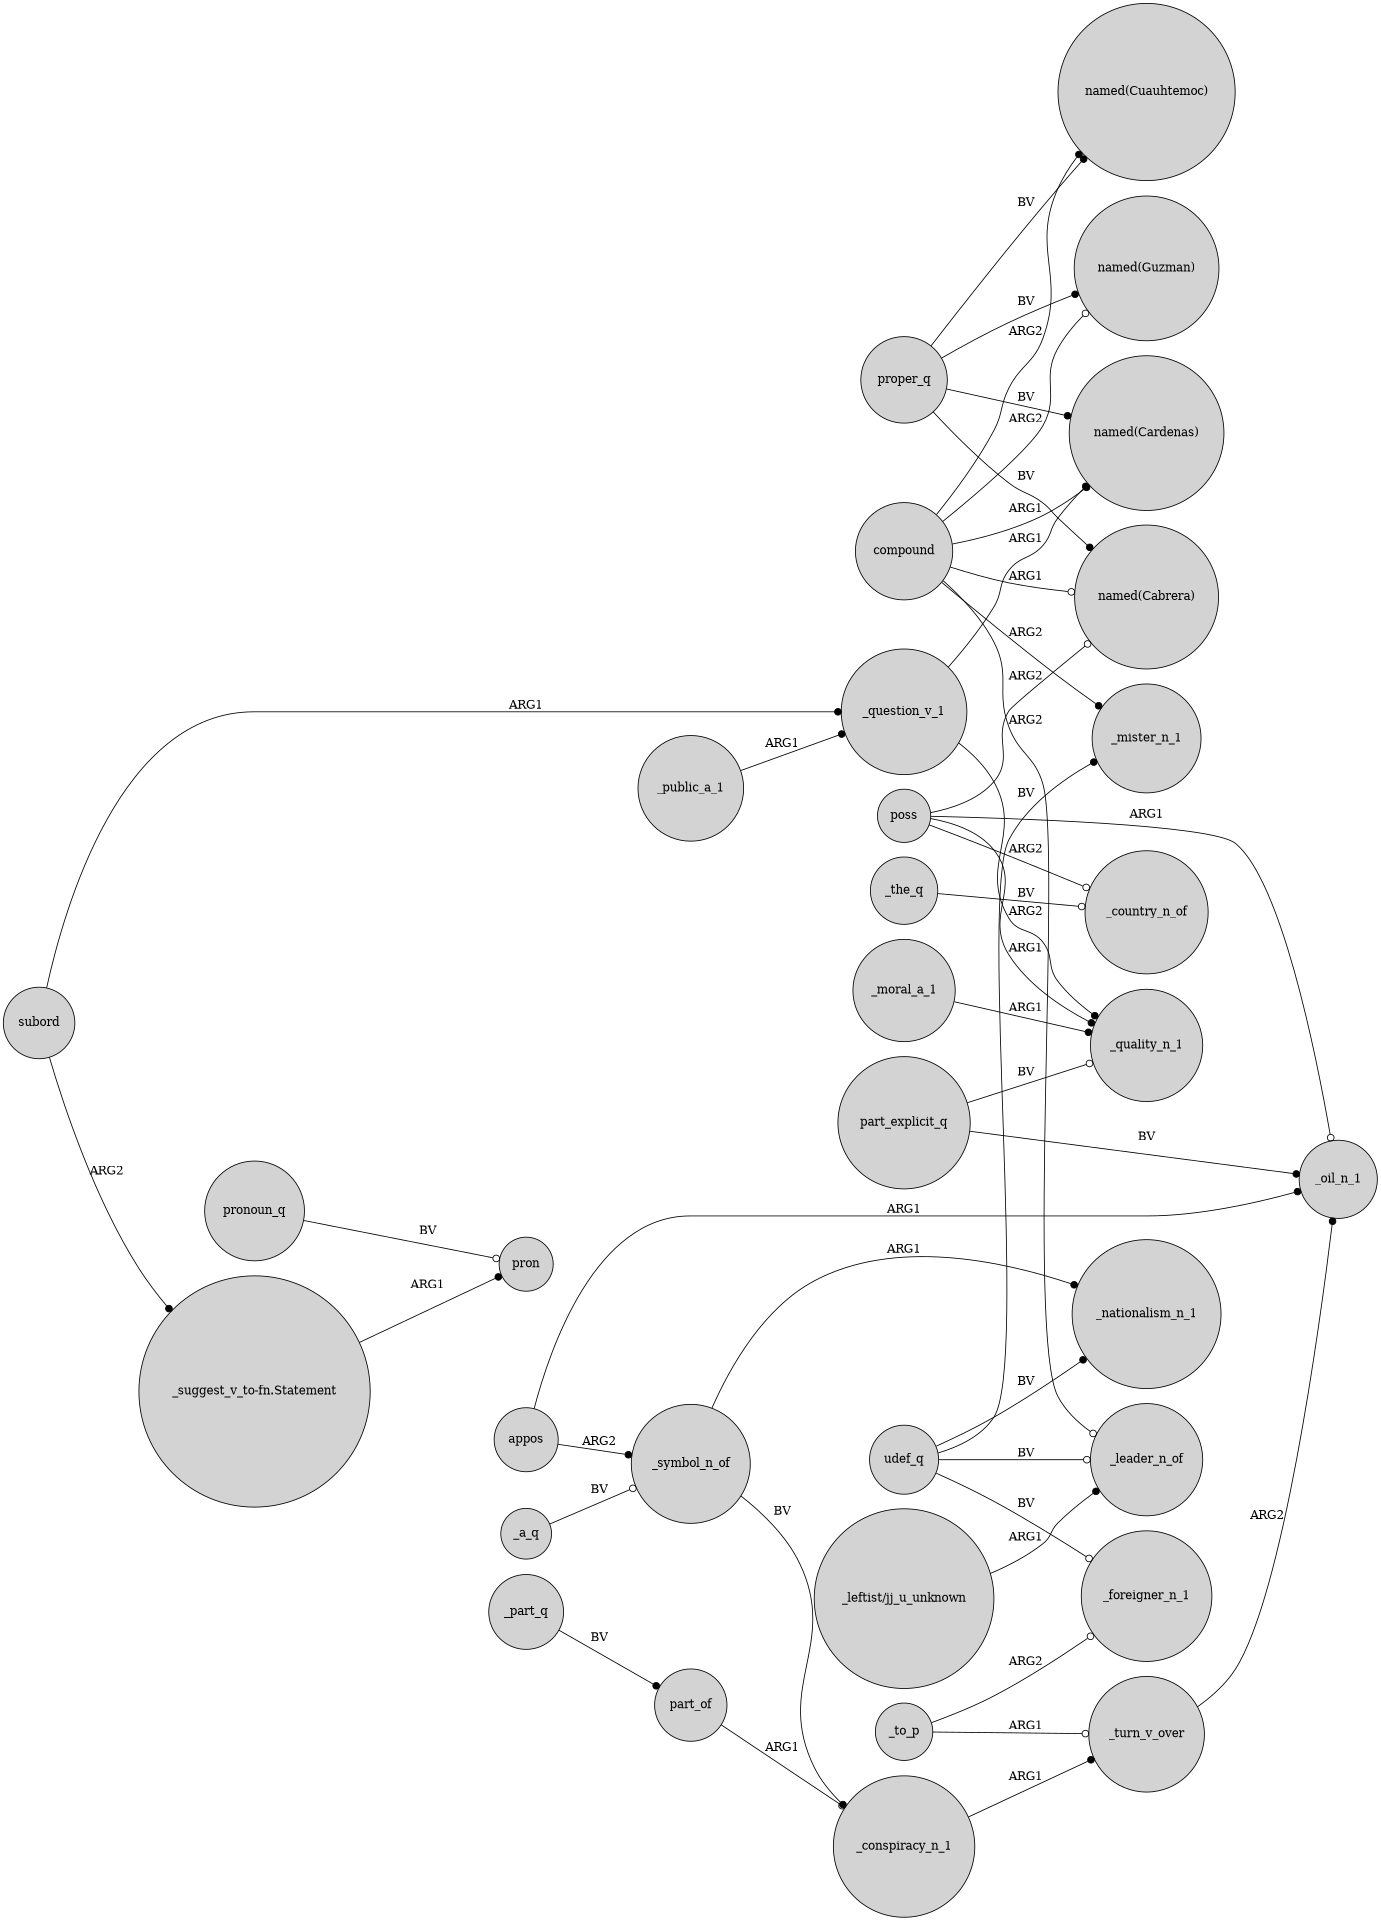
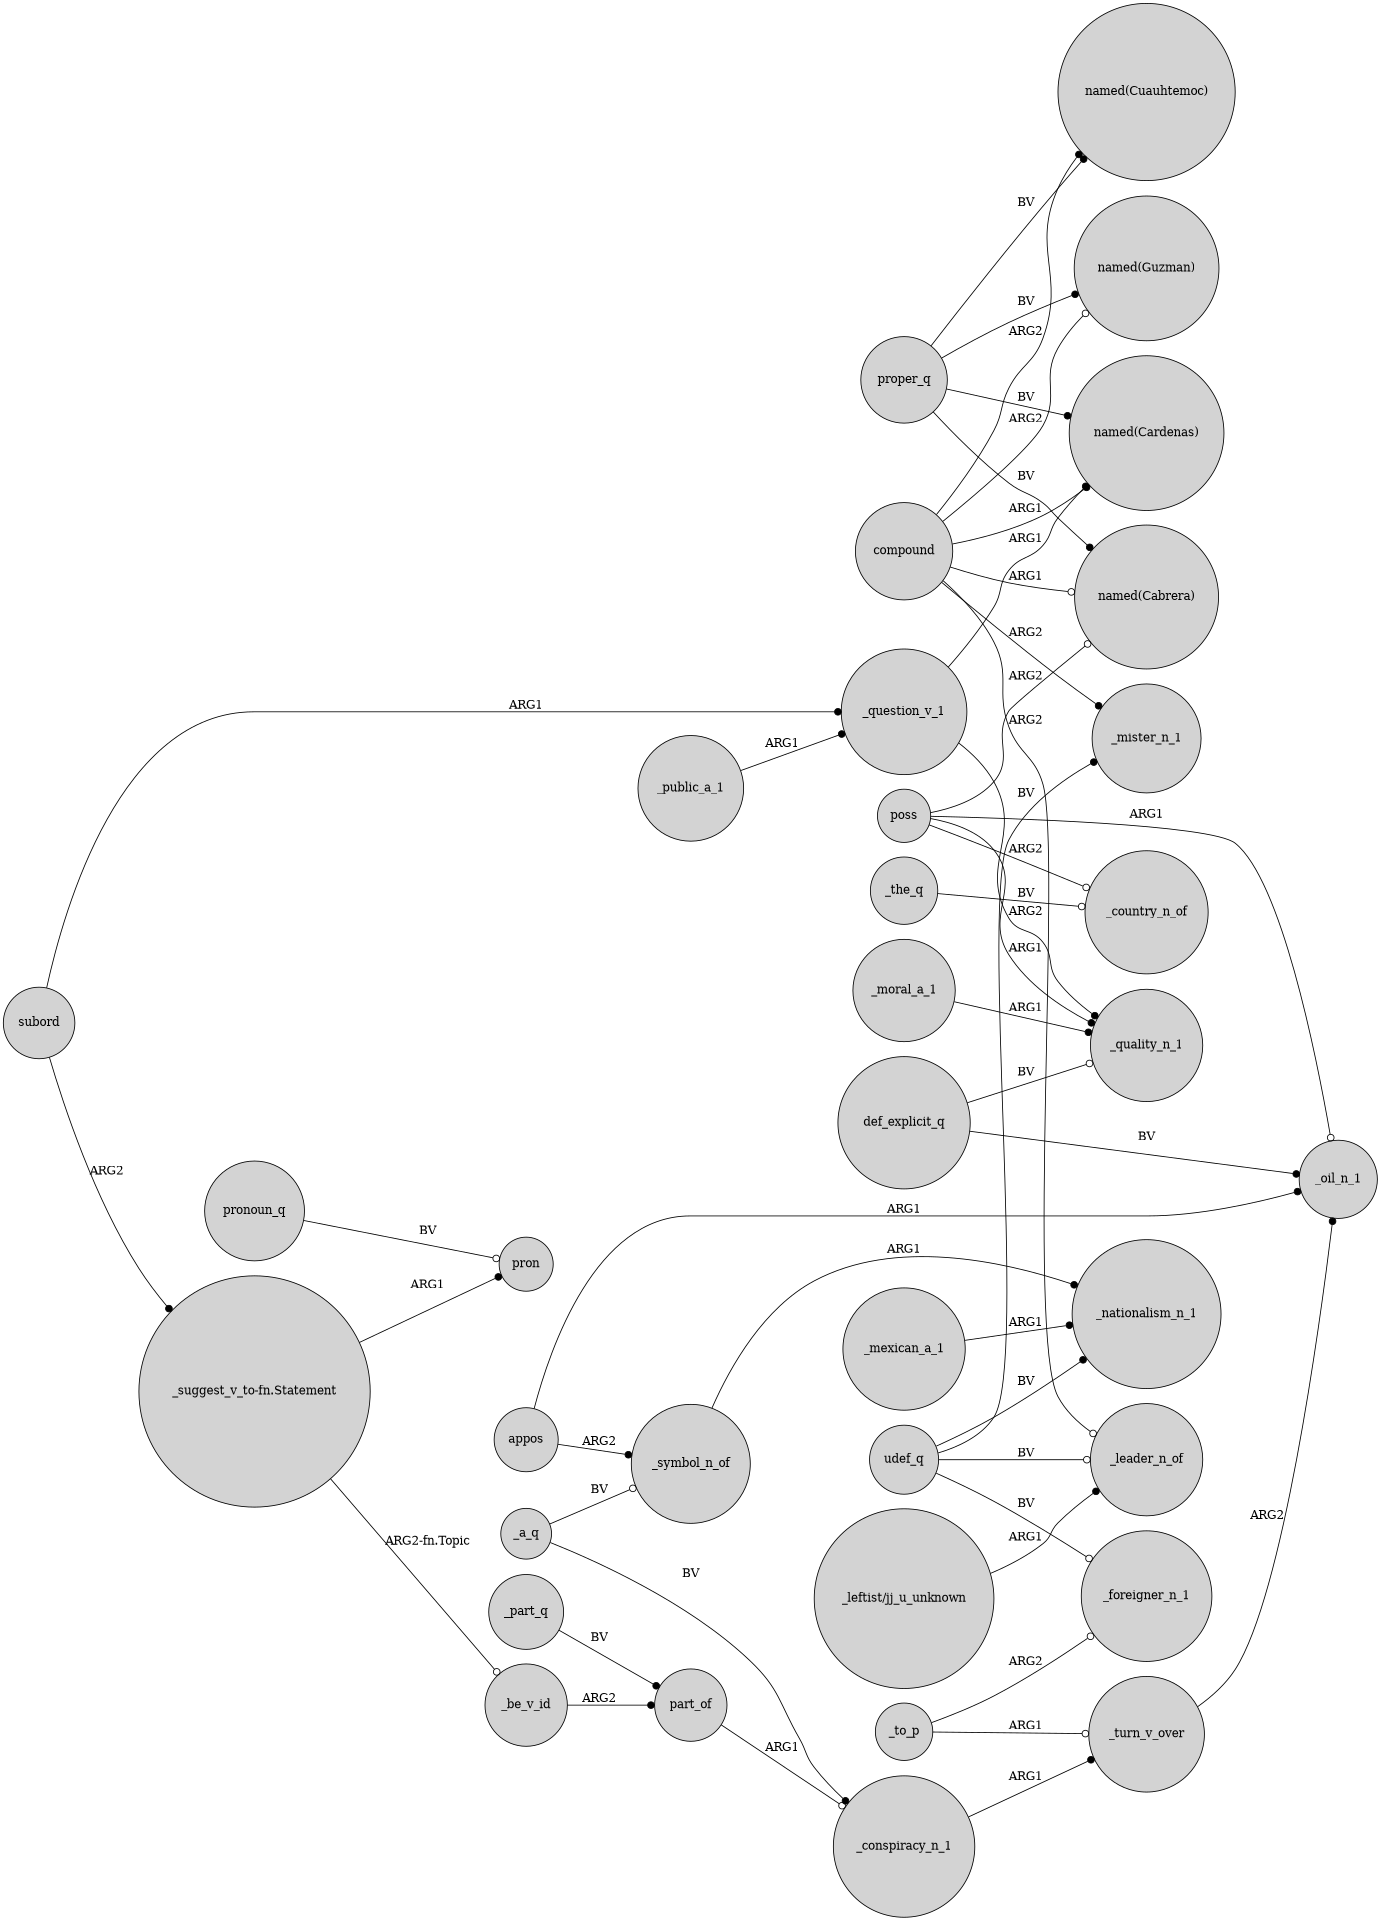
(904, 1123) -> (904, 1123)
none -> (904, 1349)
(811, 1643) -> (725, 1639)
none -> (526, 1705)
